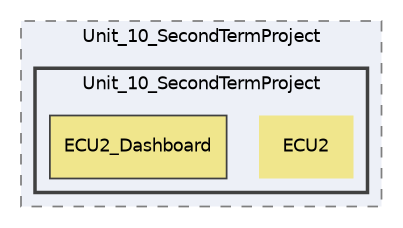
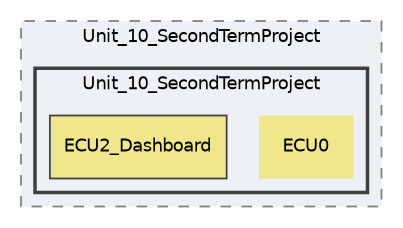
(306, 147) -> (306, 147)
